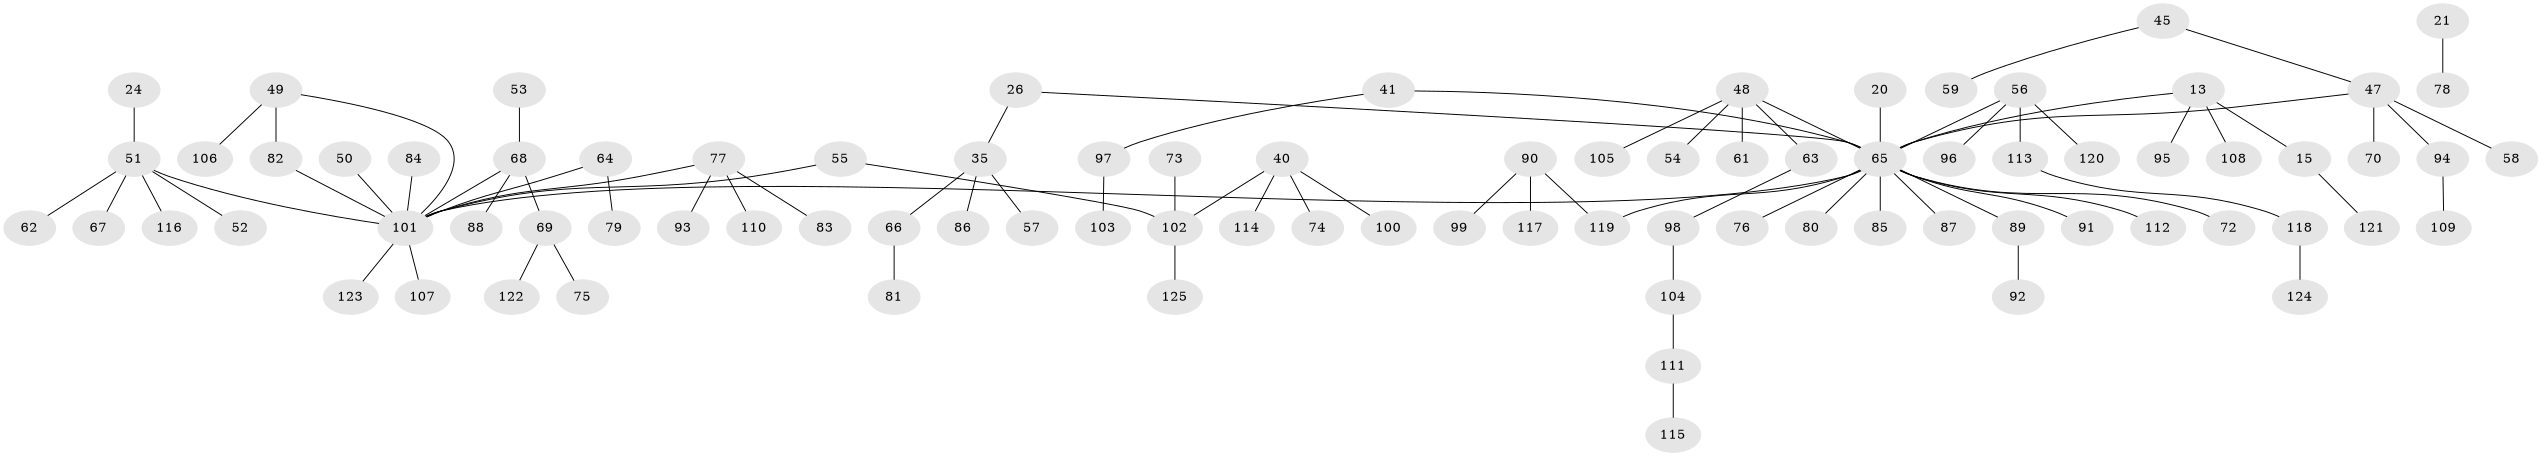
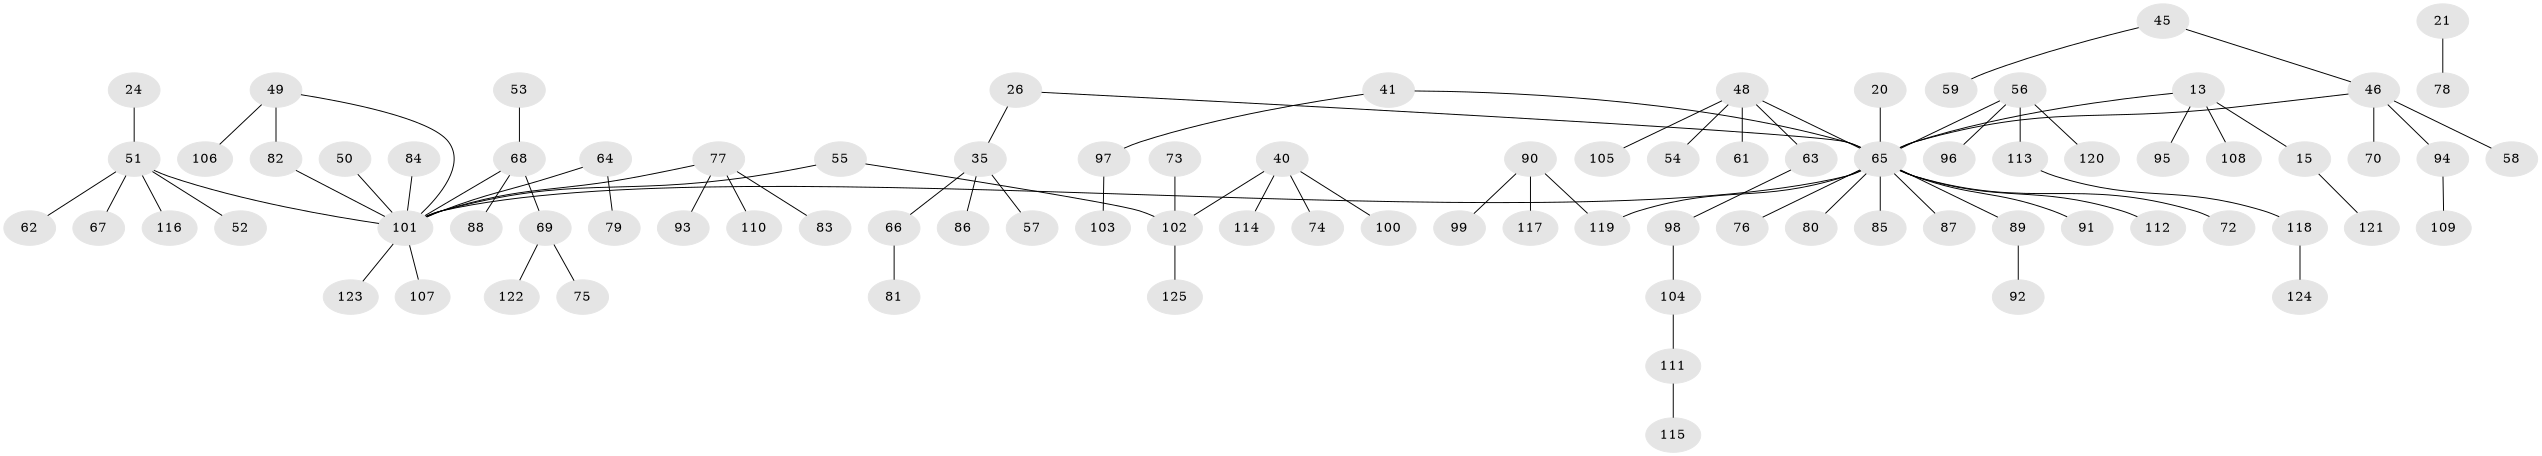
(2374, 90) -> (2374, 90)
